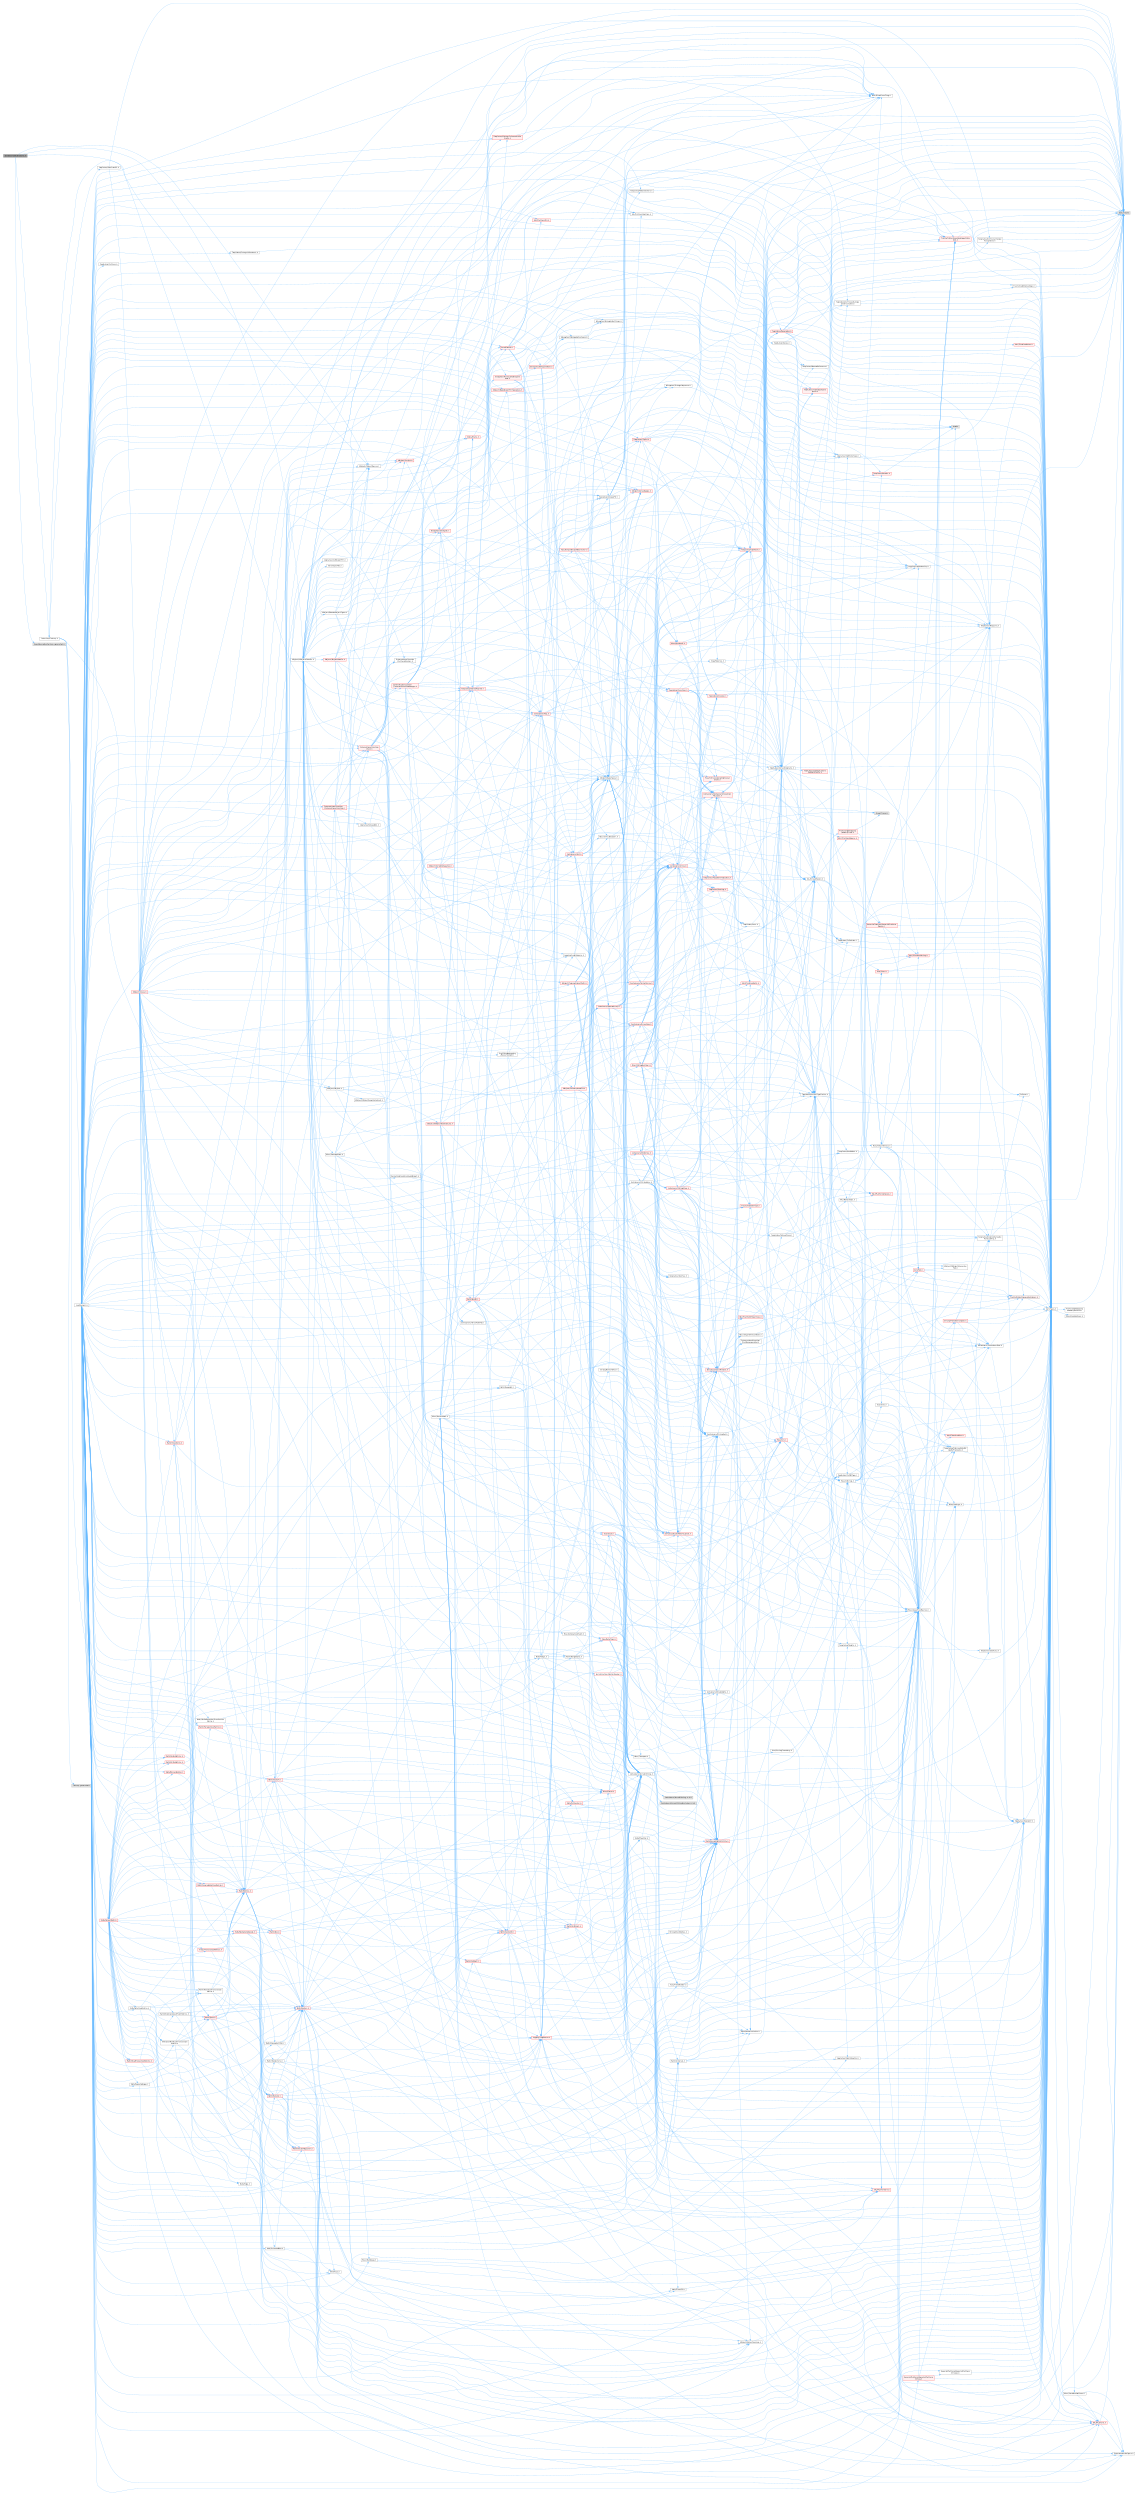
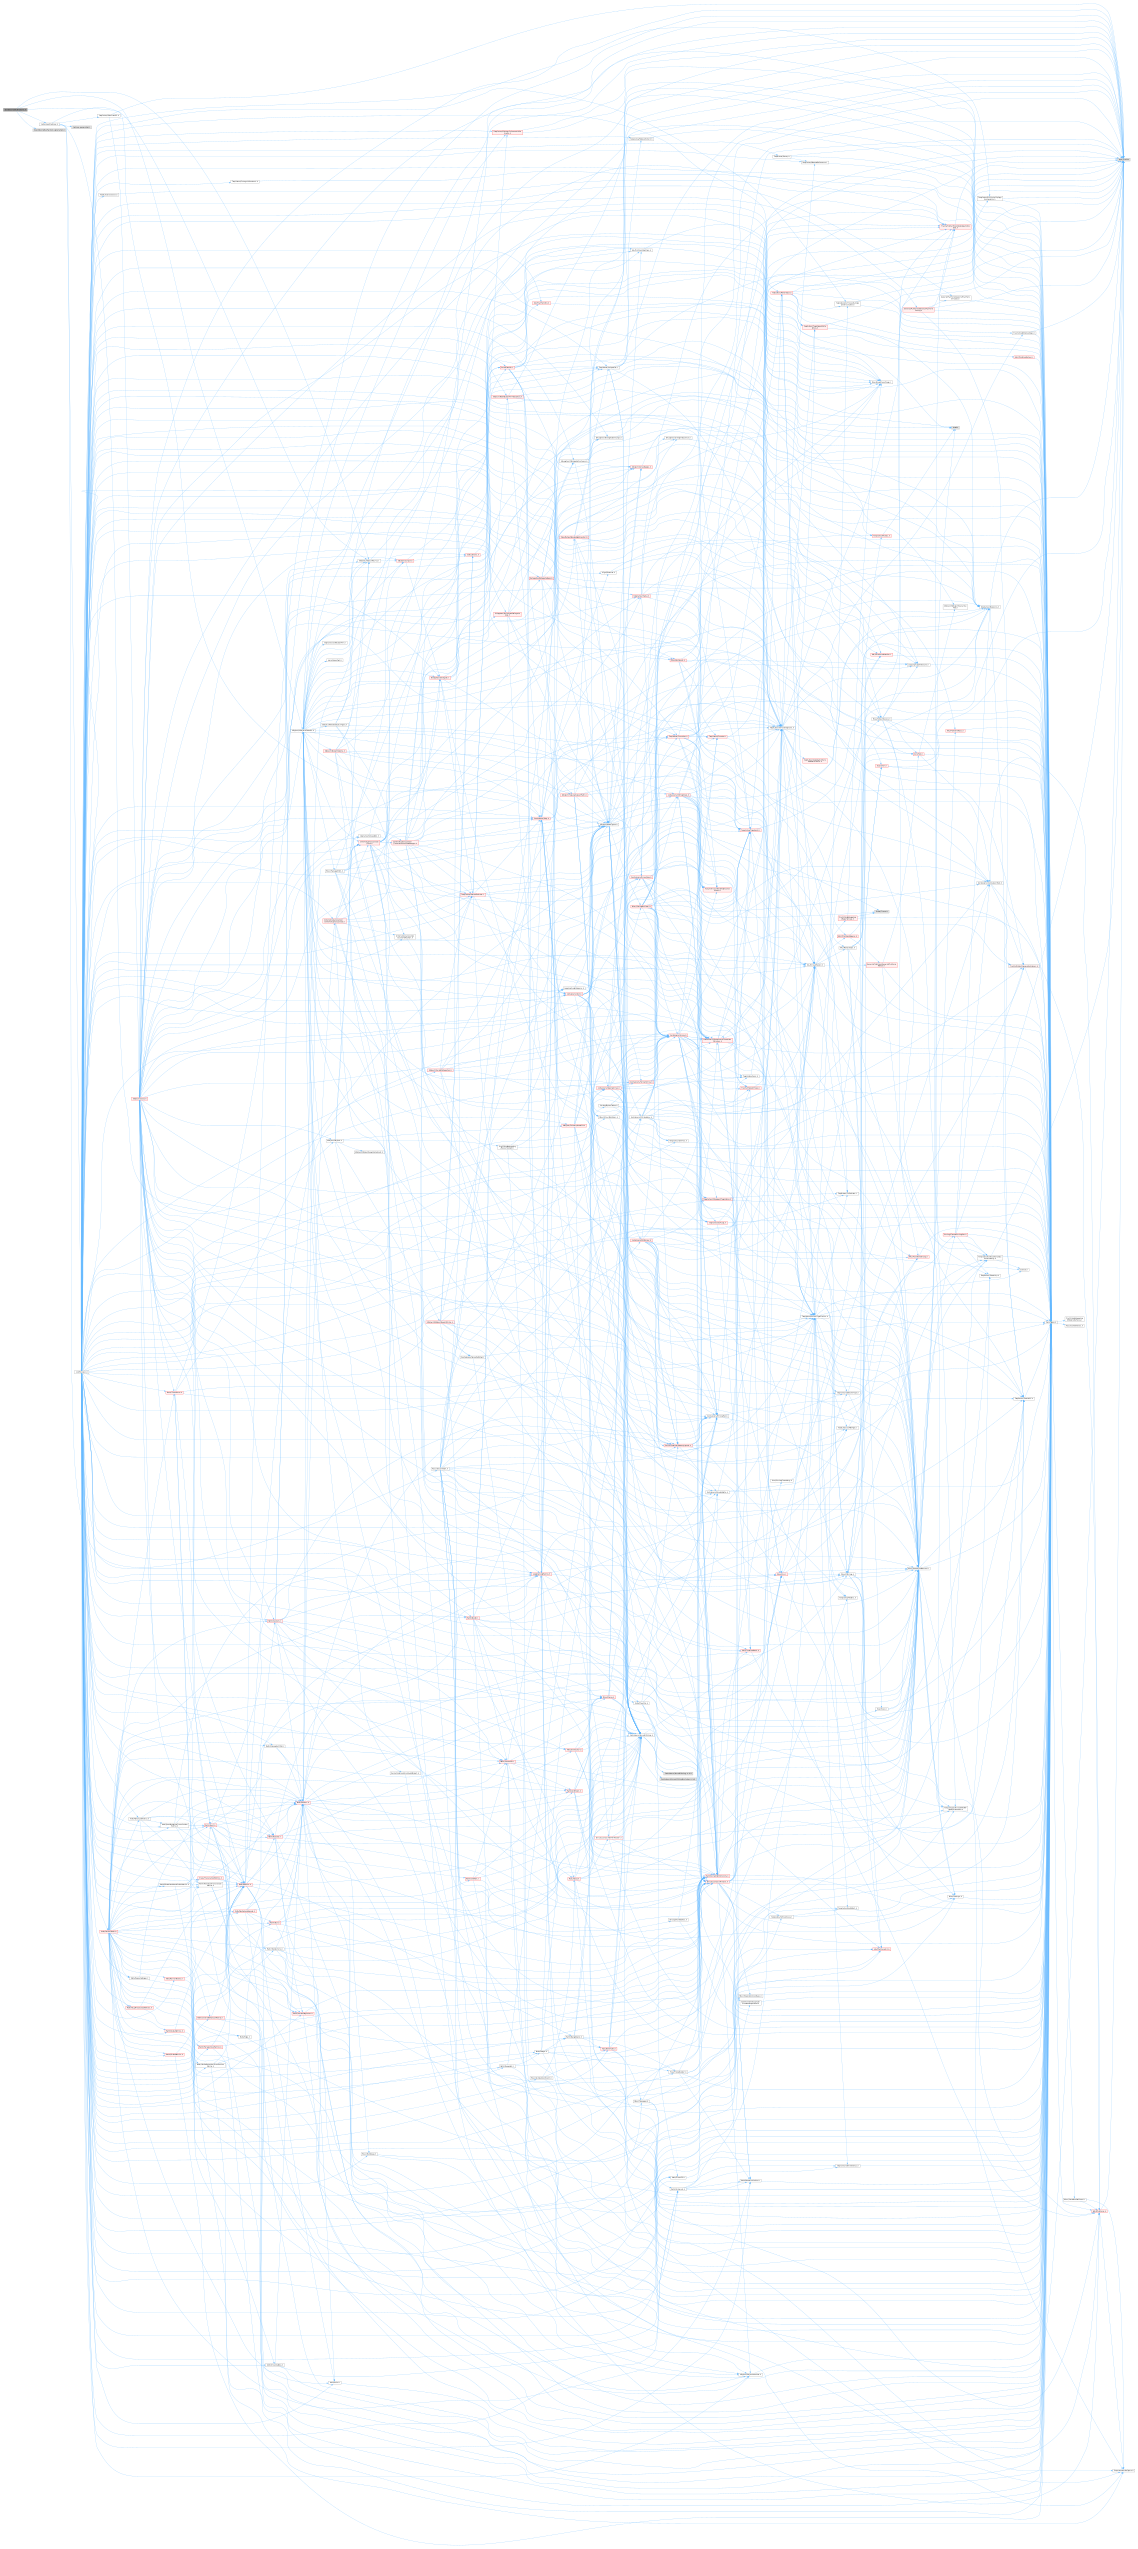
(751, 1317) -> none
(644, 1544) -> (596, 1862)
